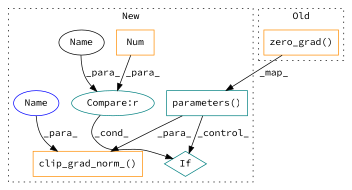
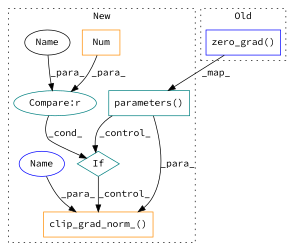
(301, 43) -> (243, 43)
none -> (98, 191)
